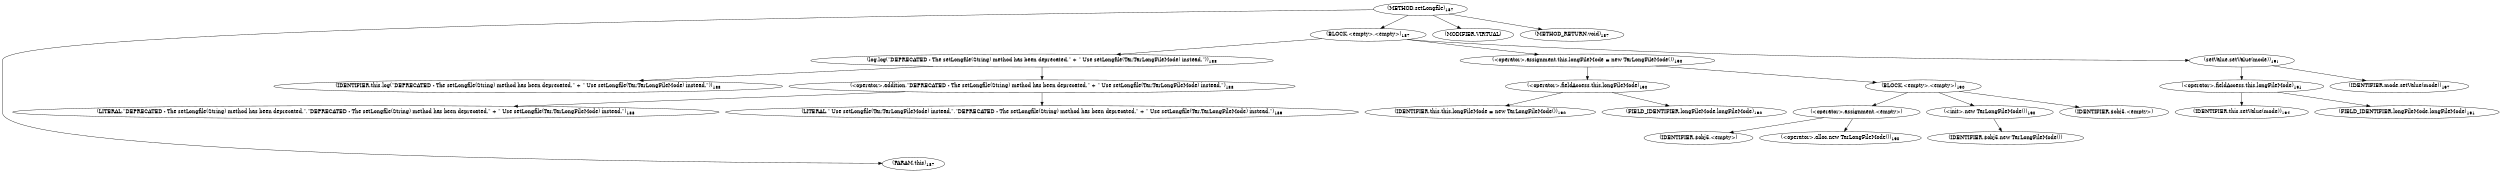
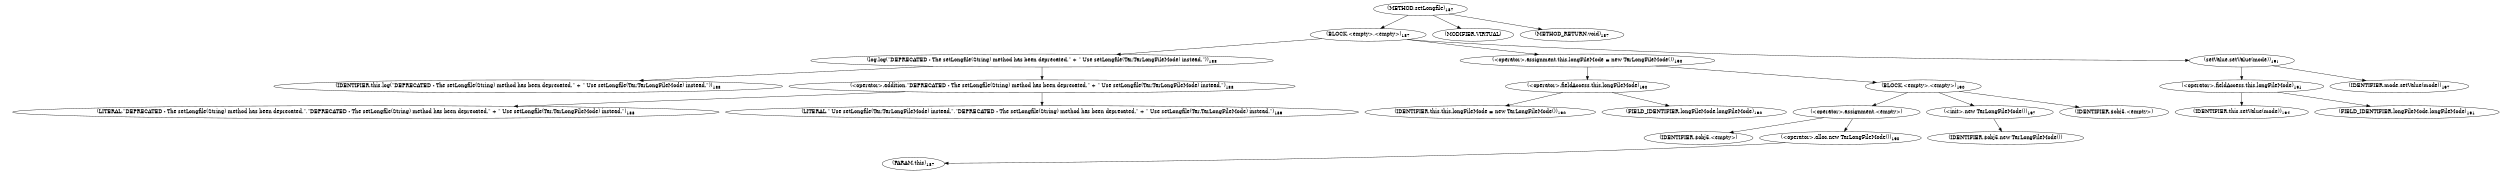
(221, 36) -> (1367, 157)
(2032, 112) -> (2032, 112)
